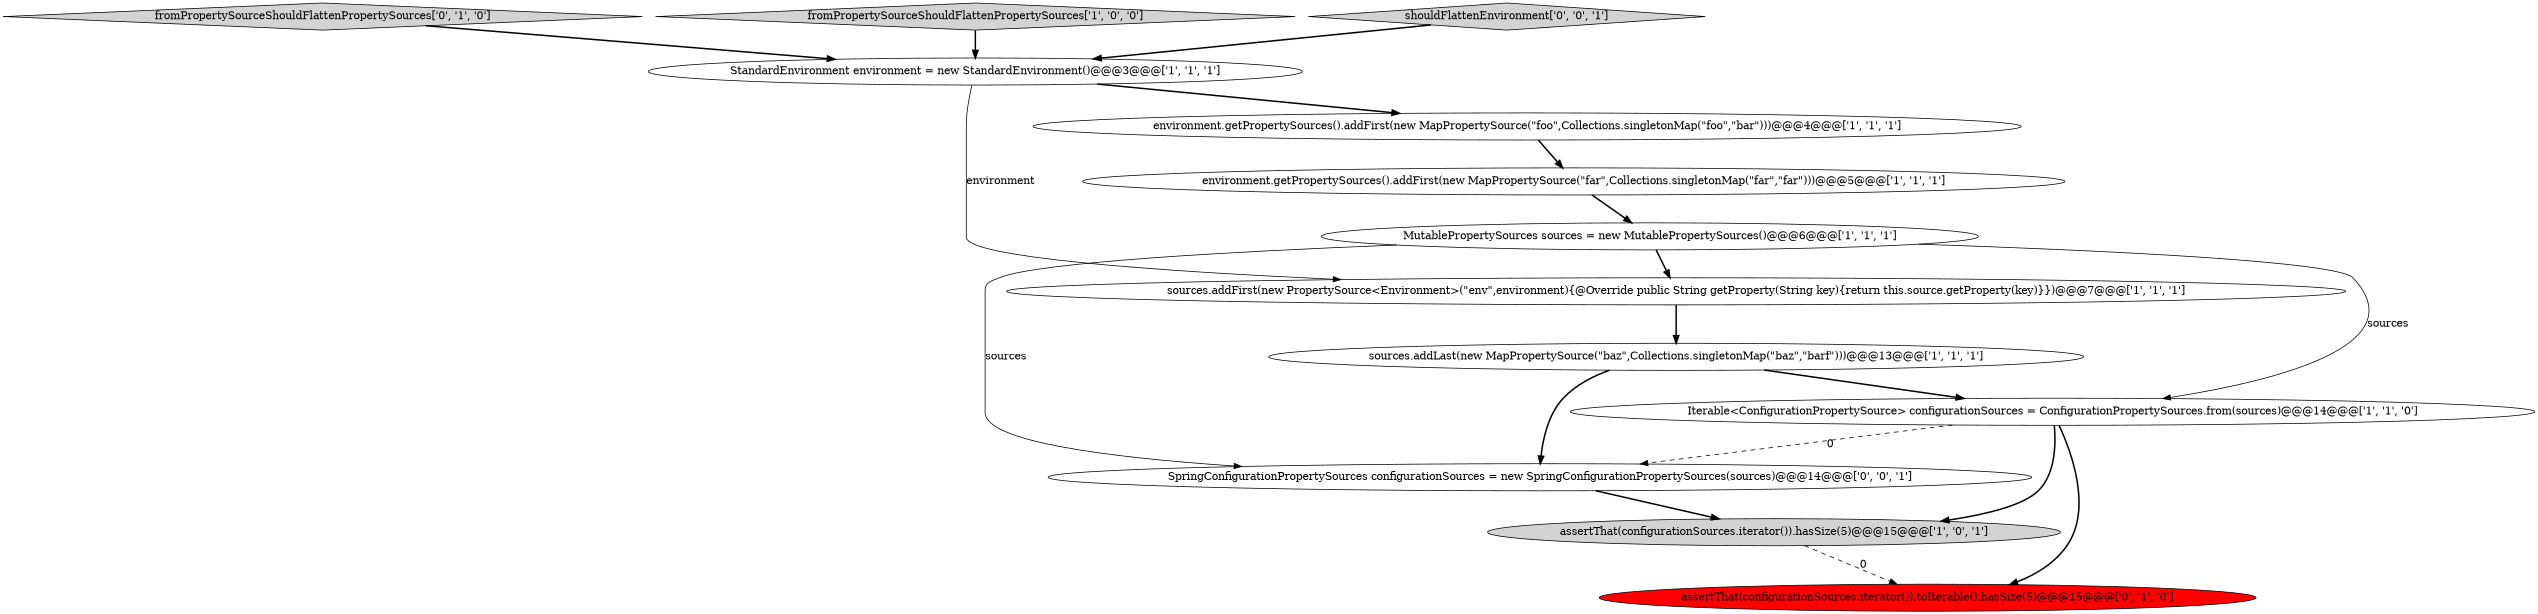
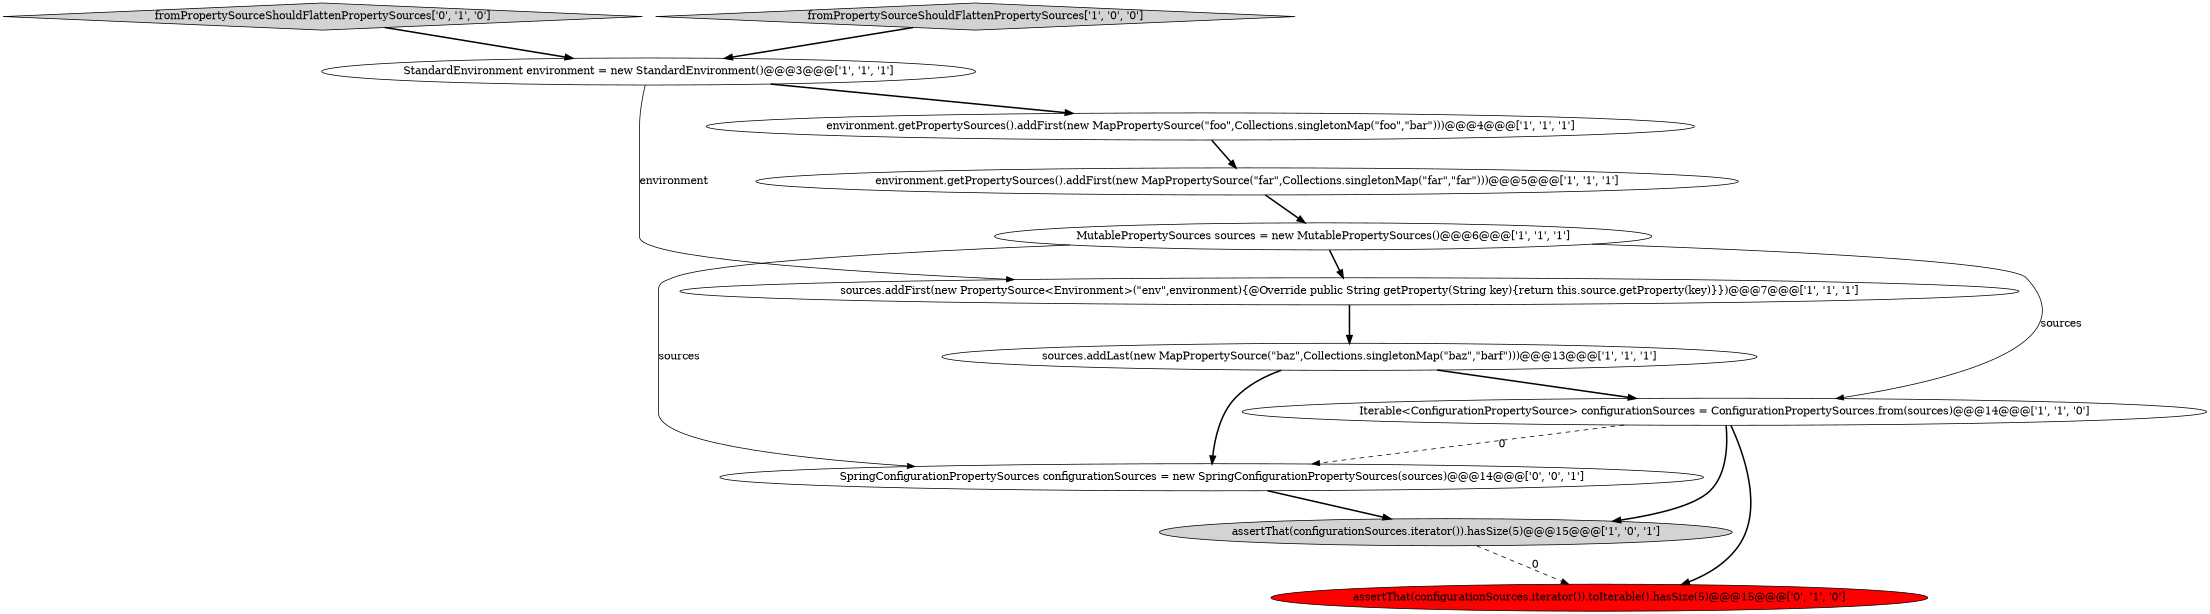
(1507, 17) -> none
